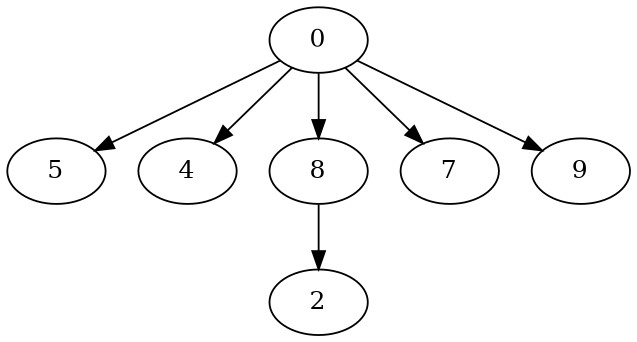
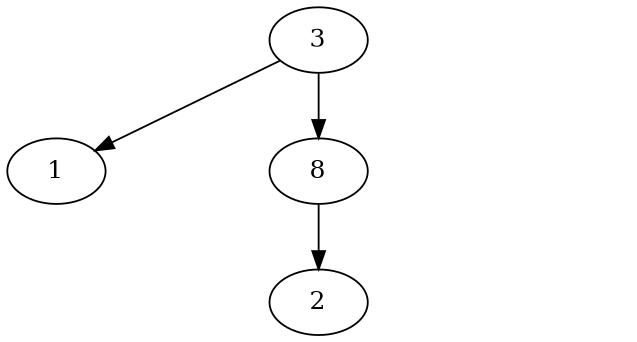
(319, 40) -> (319, 40)
(56, 171) -> (56, 171)
(188, 171) -> none
(450, 171) -> none
(581, 171) -> none
